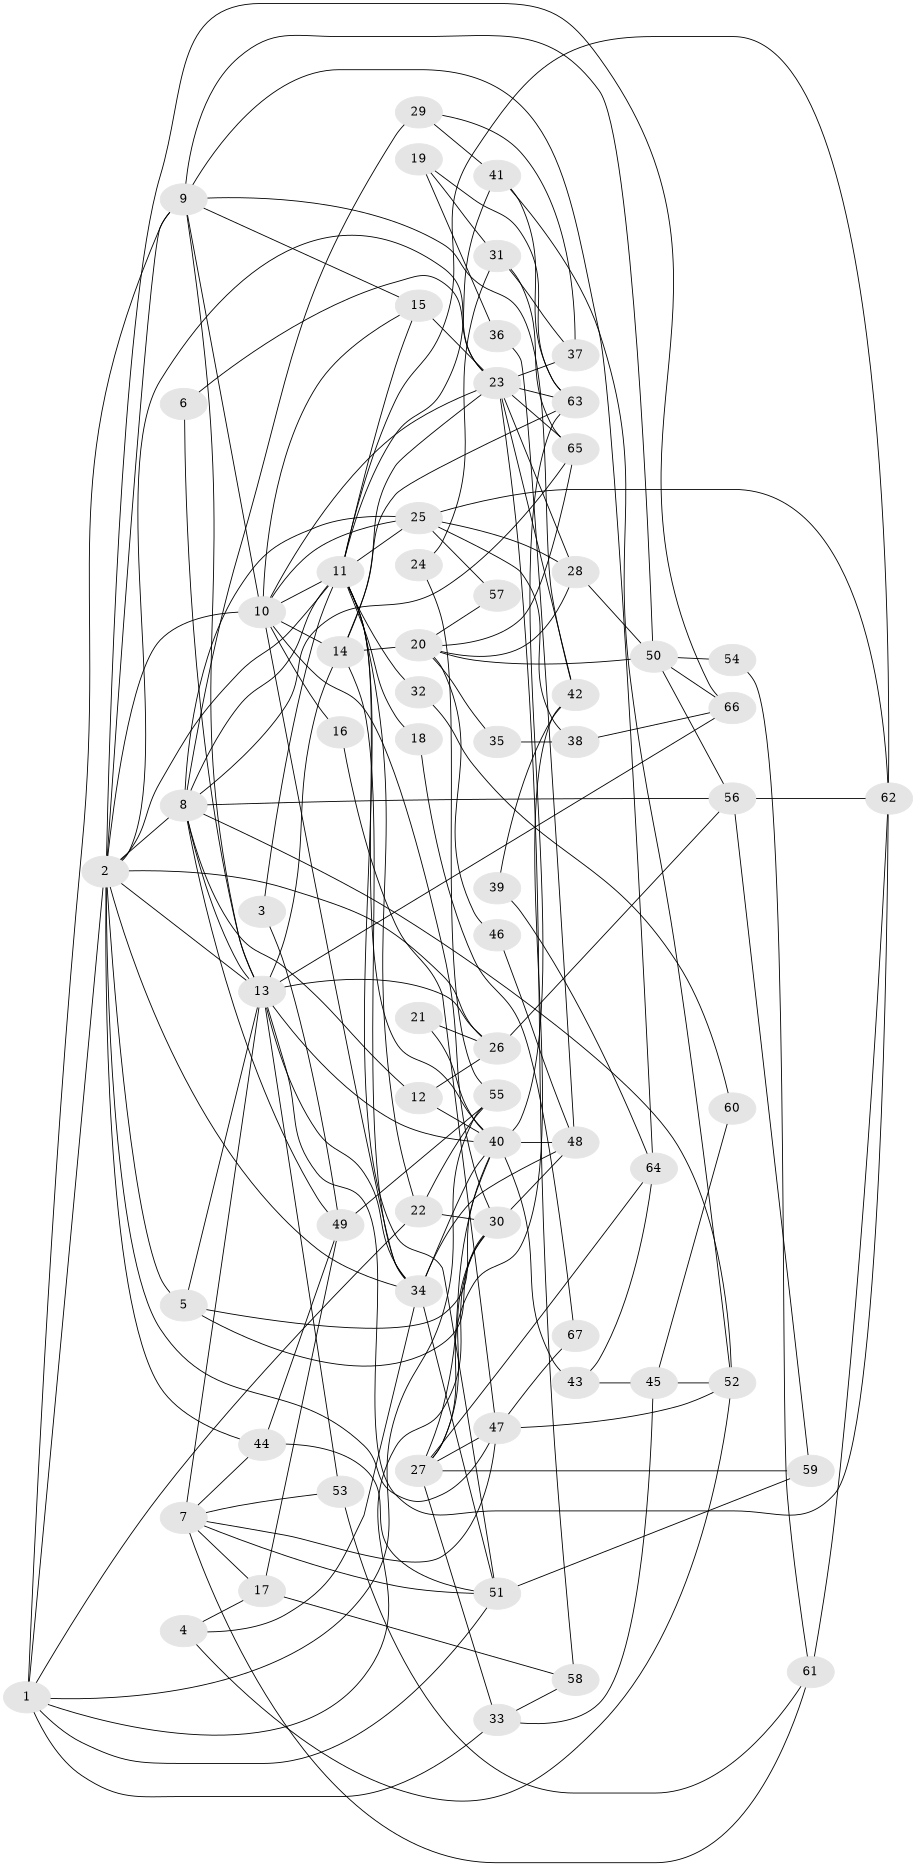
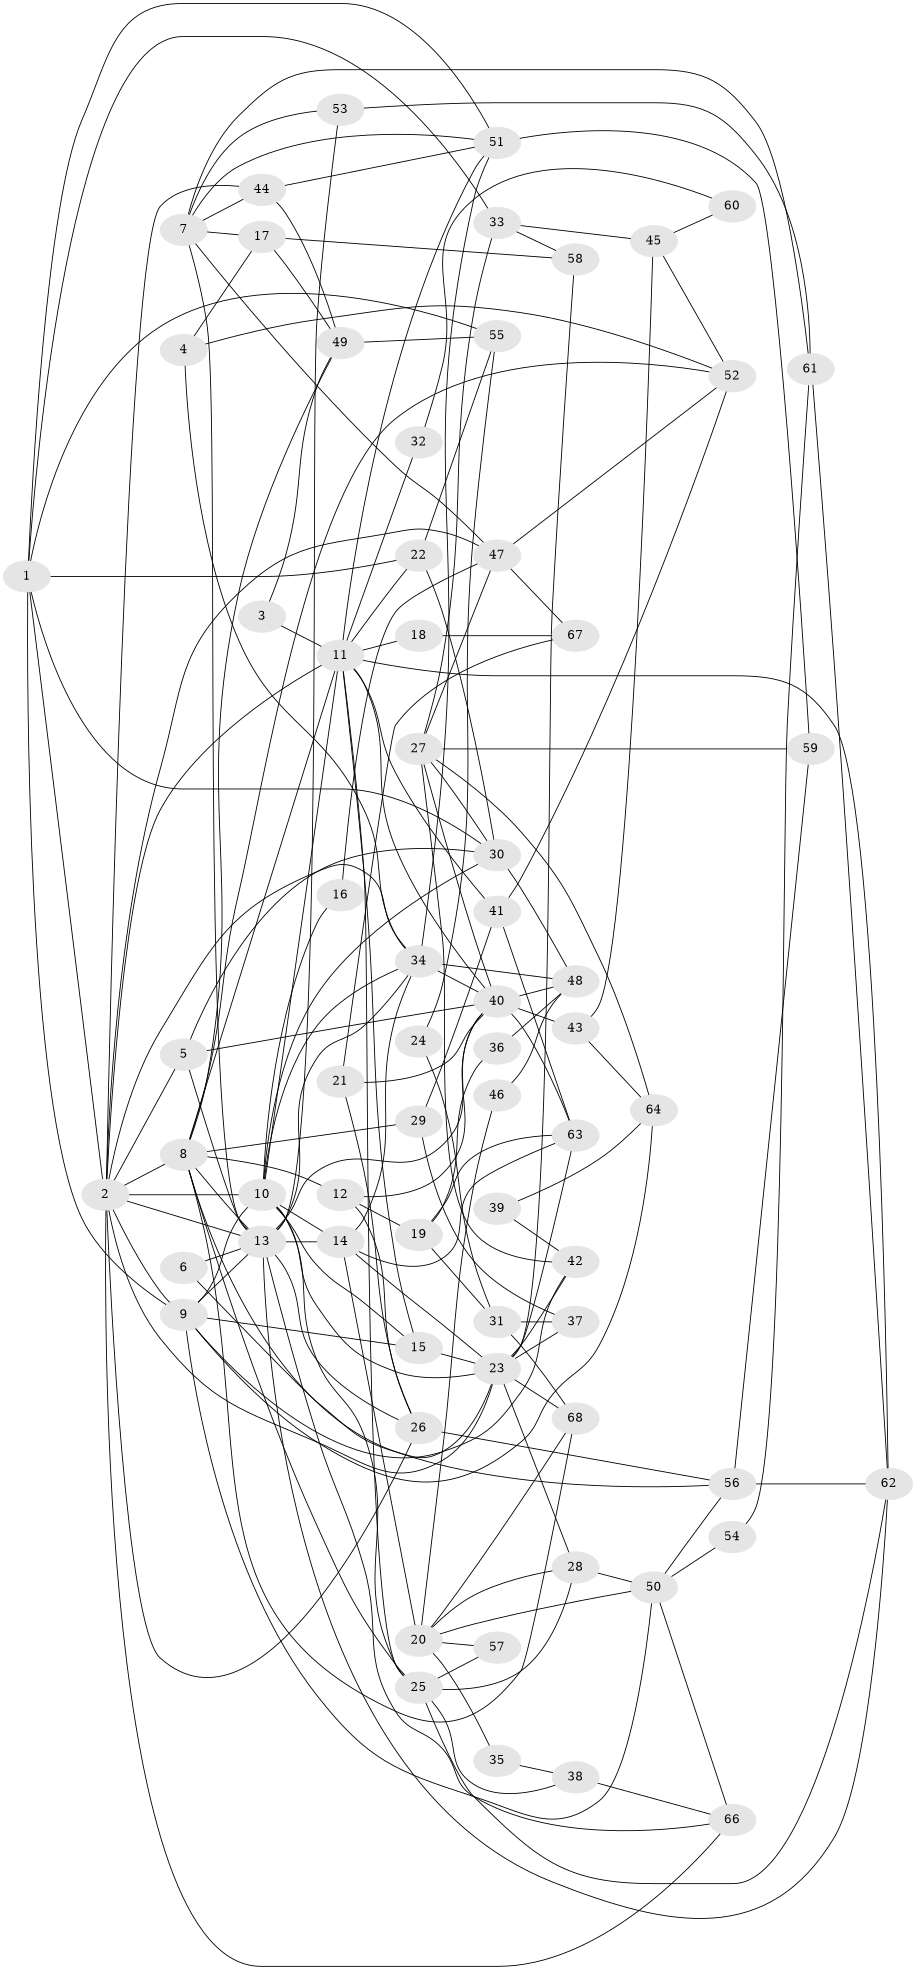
(576, 449) -> (576, 1419)
none -> (379, 818)
none -> (380, 1215)
